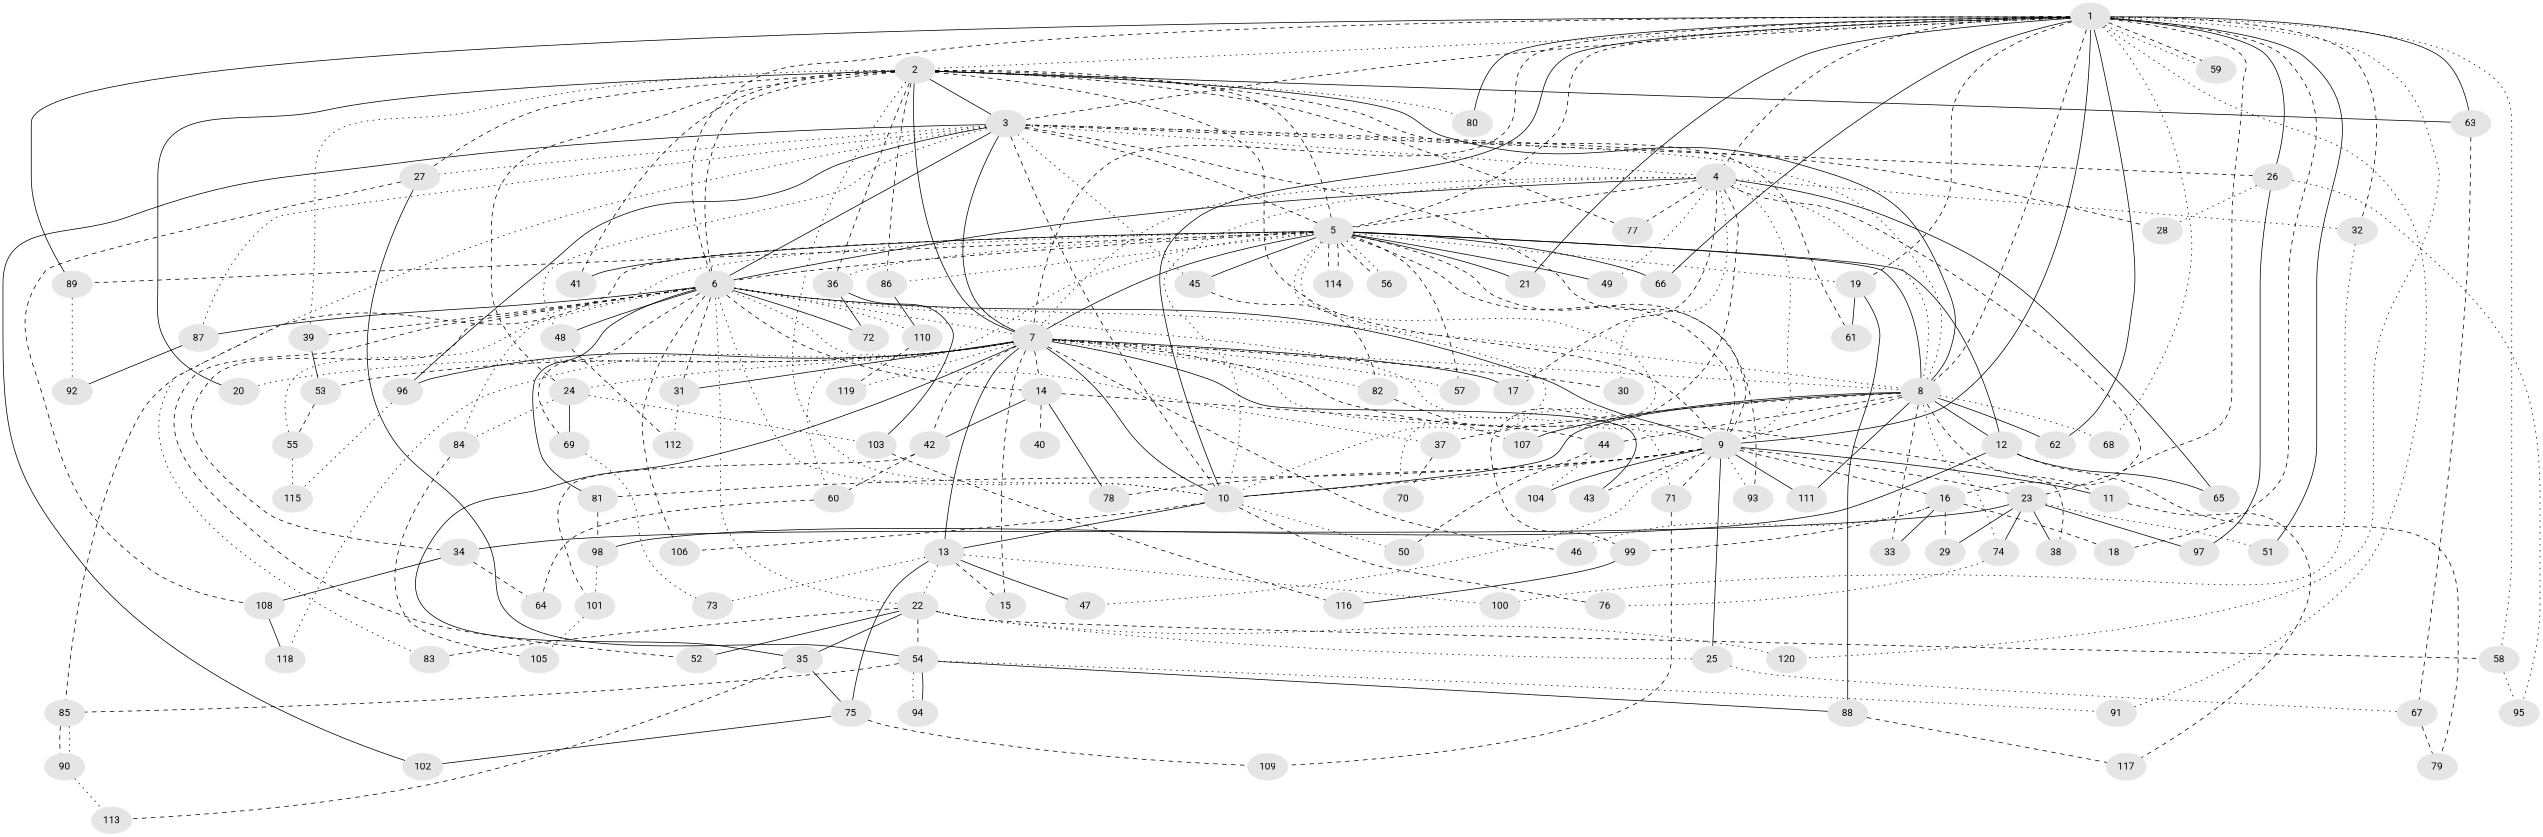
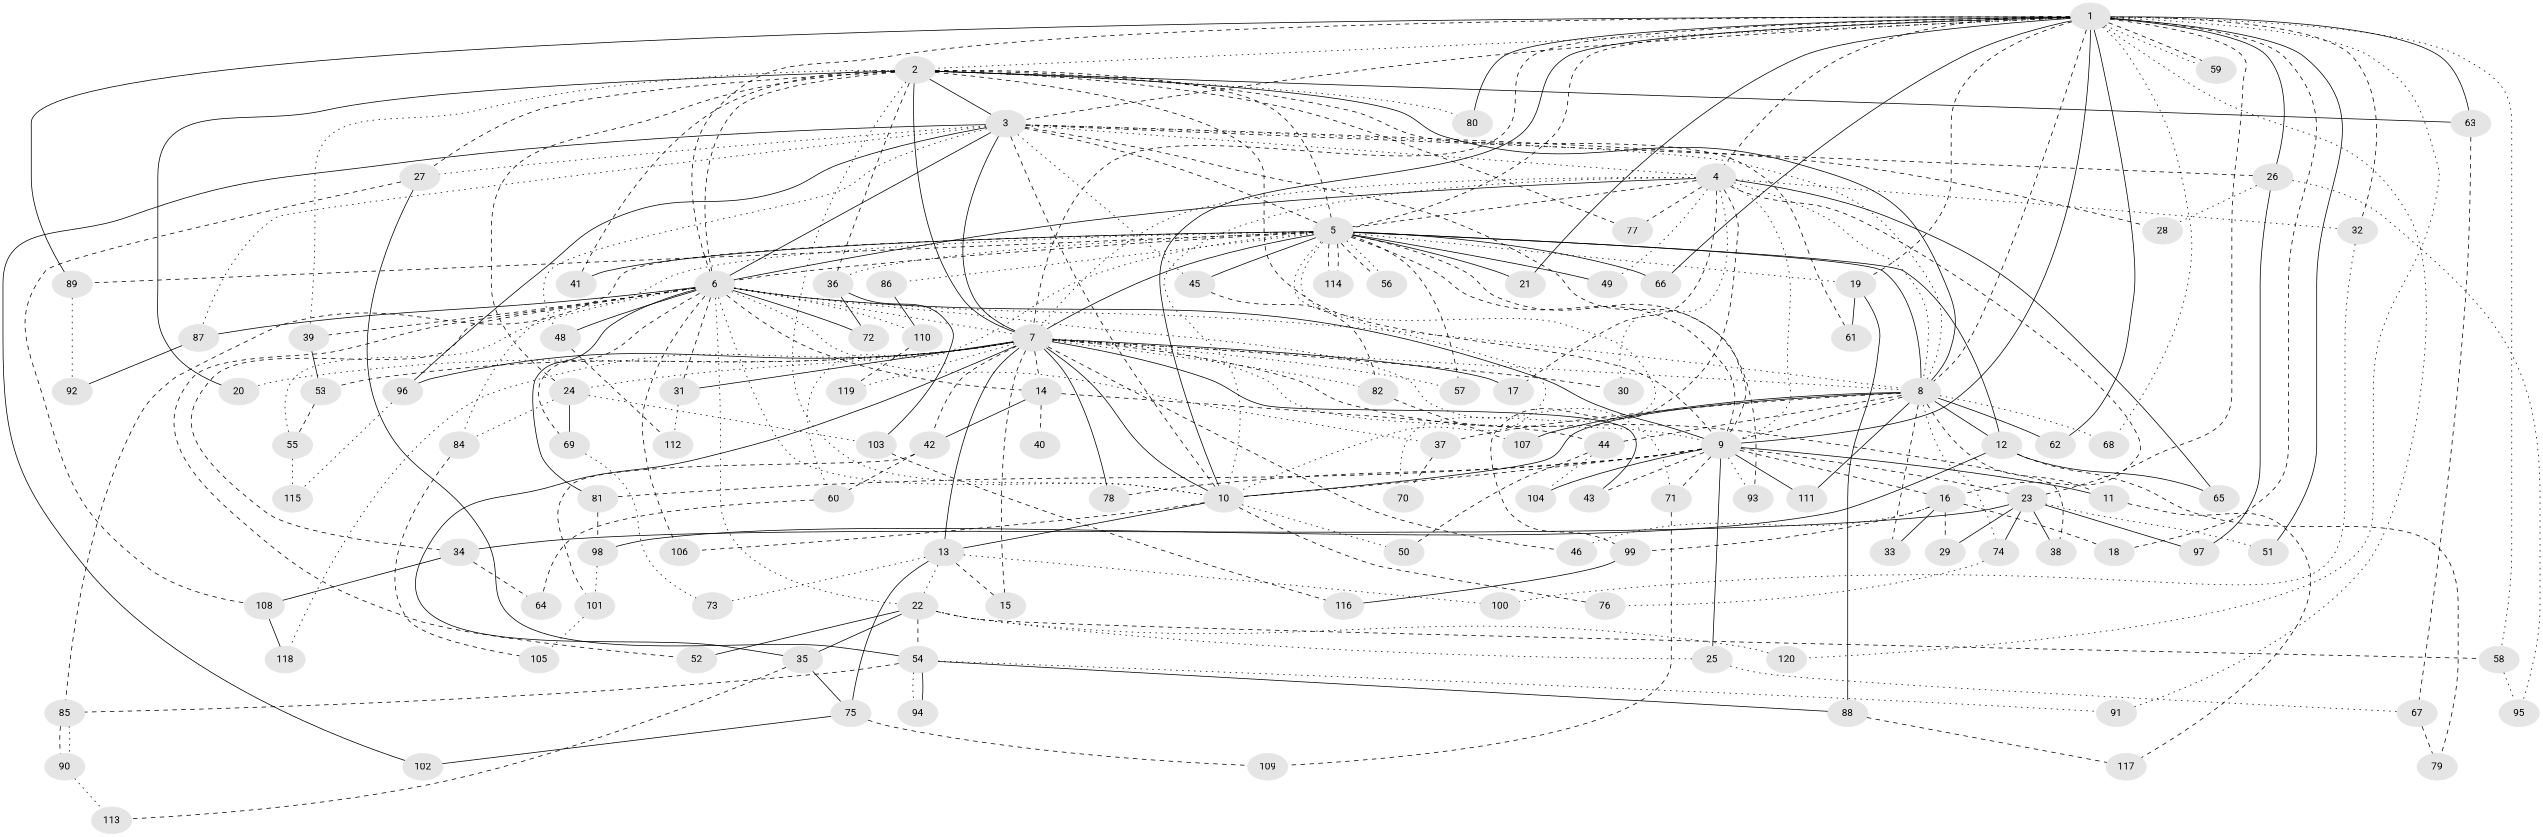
(895, 177) -> none
(1075, 445) -> (1085, 413)
(1085, 606) -> none
(430, 660) -> none
